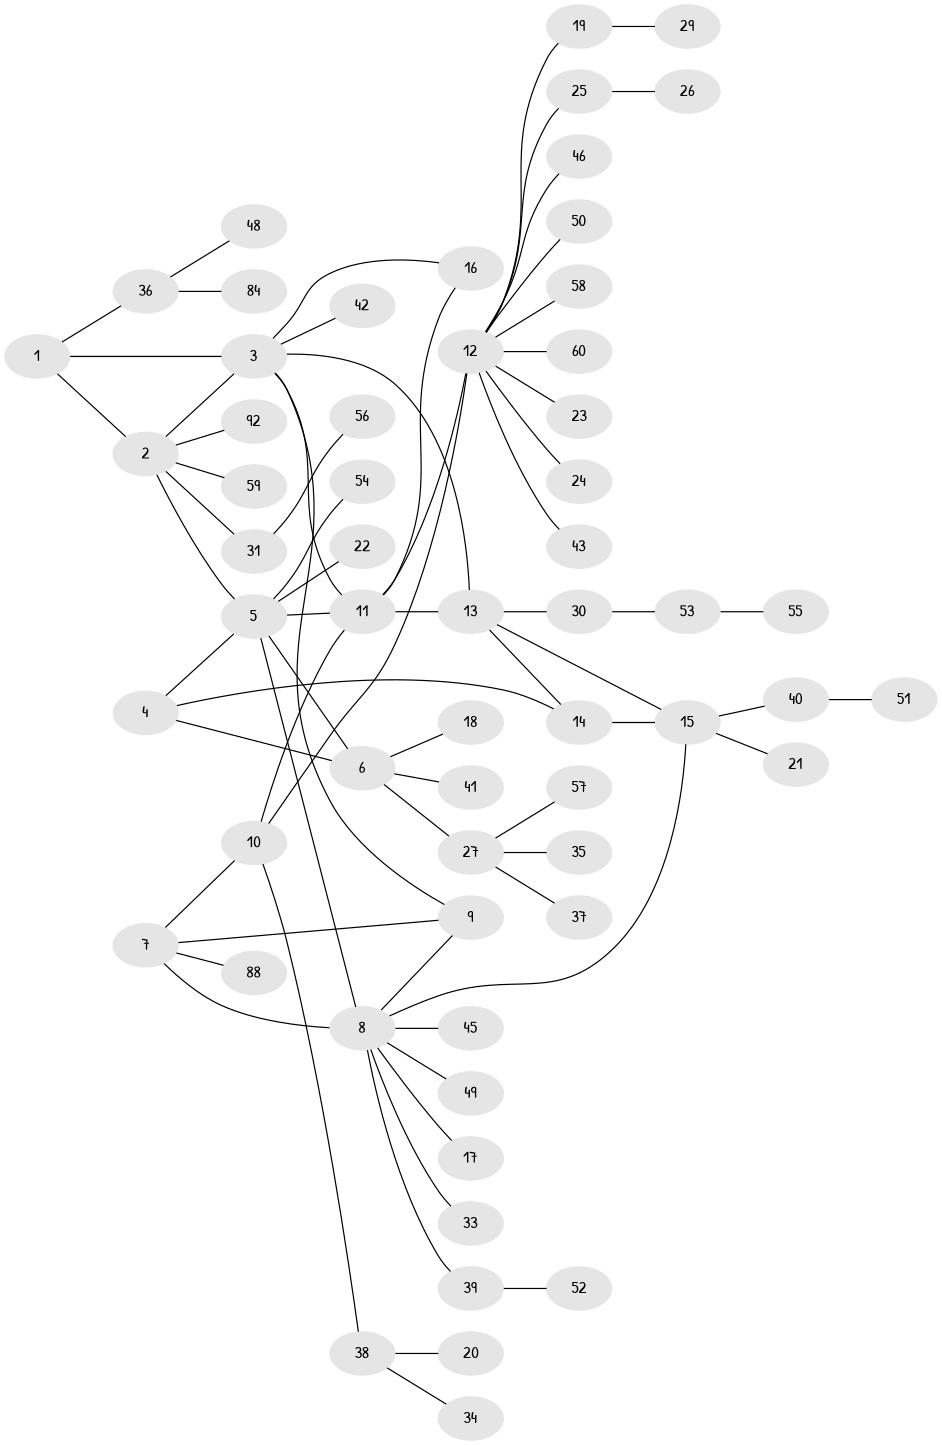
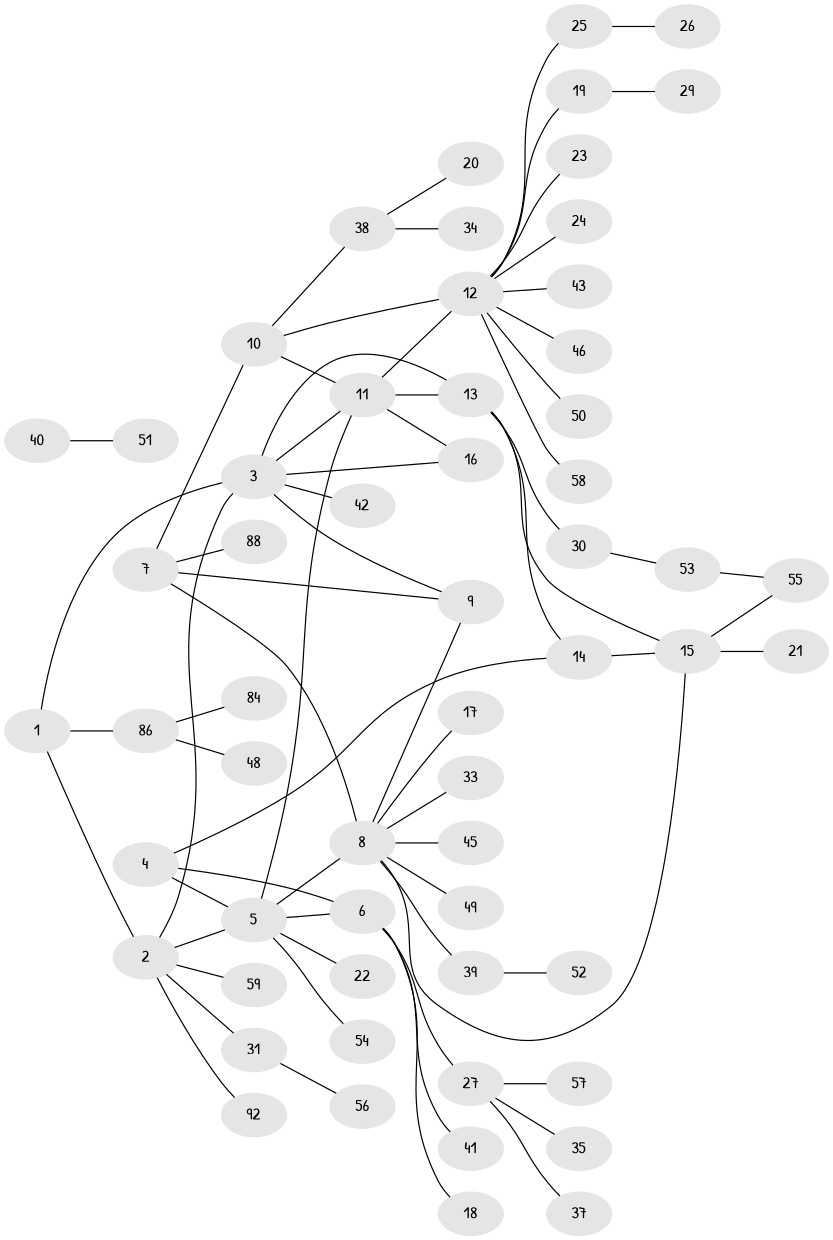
(146, 291) -> (146, 731)
(579, 352) -> none
(742, 711) -> (742, 616)
